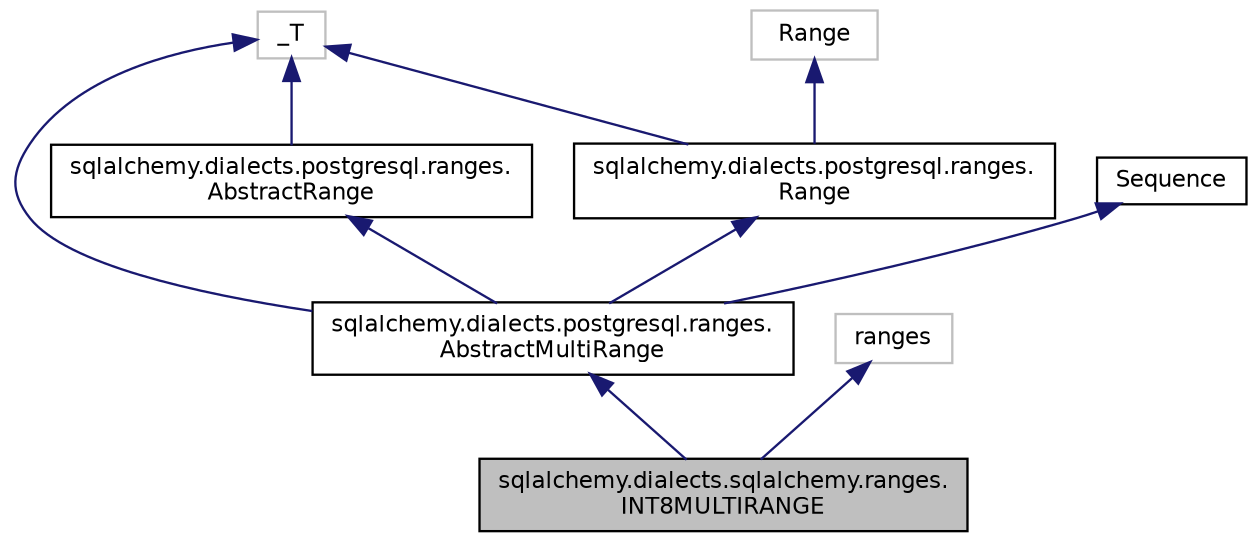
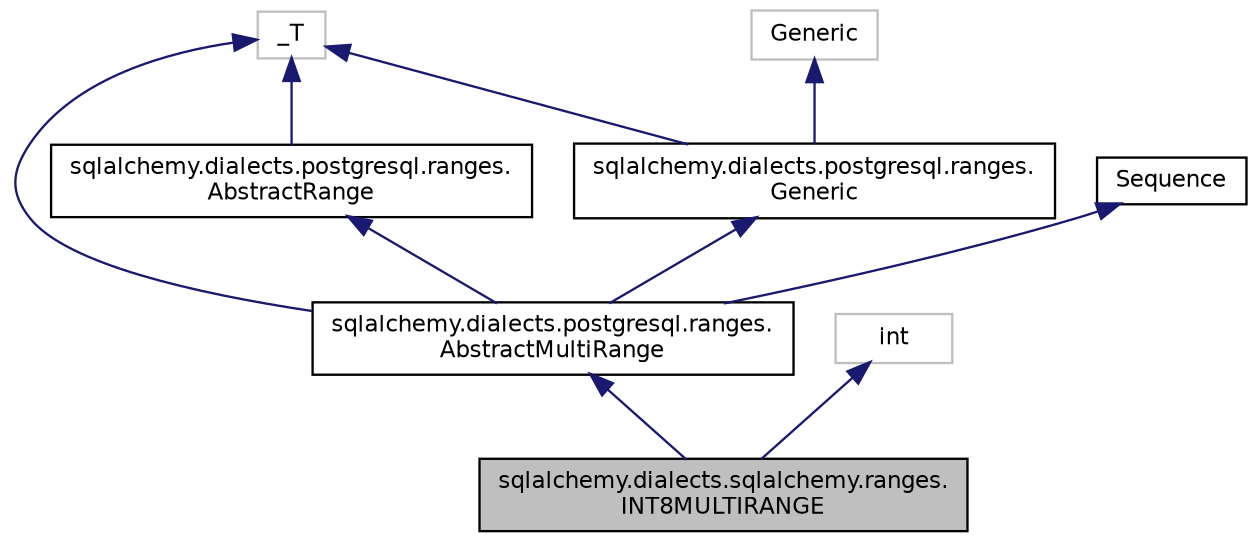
(815, 35) -> (815, 35)
(815, 181) -> (815, 181)
(894, 339) -> (894, 339)
